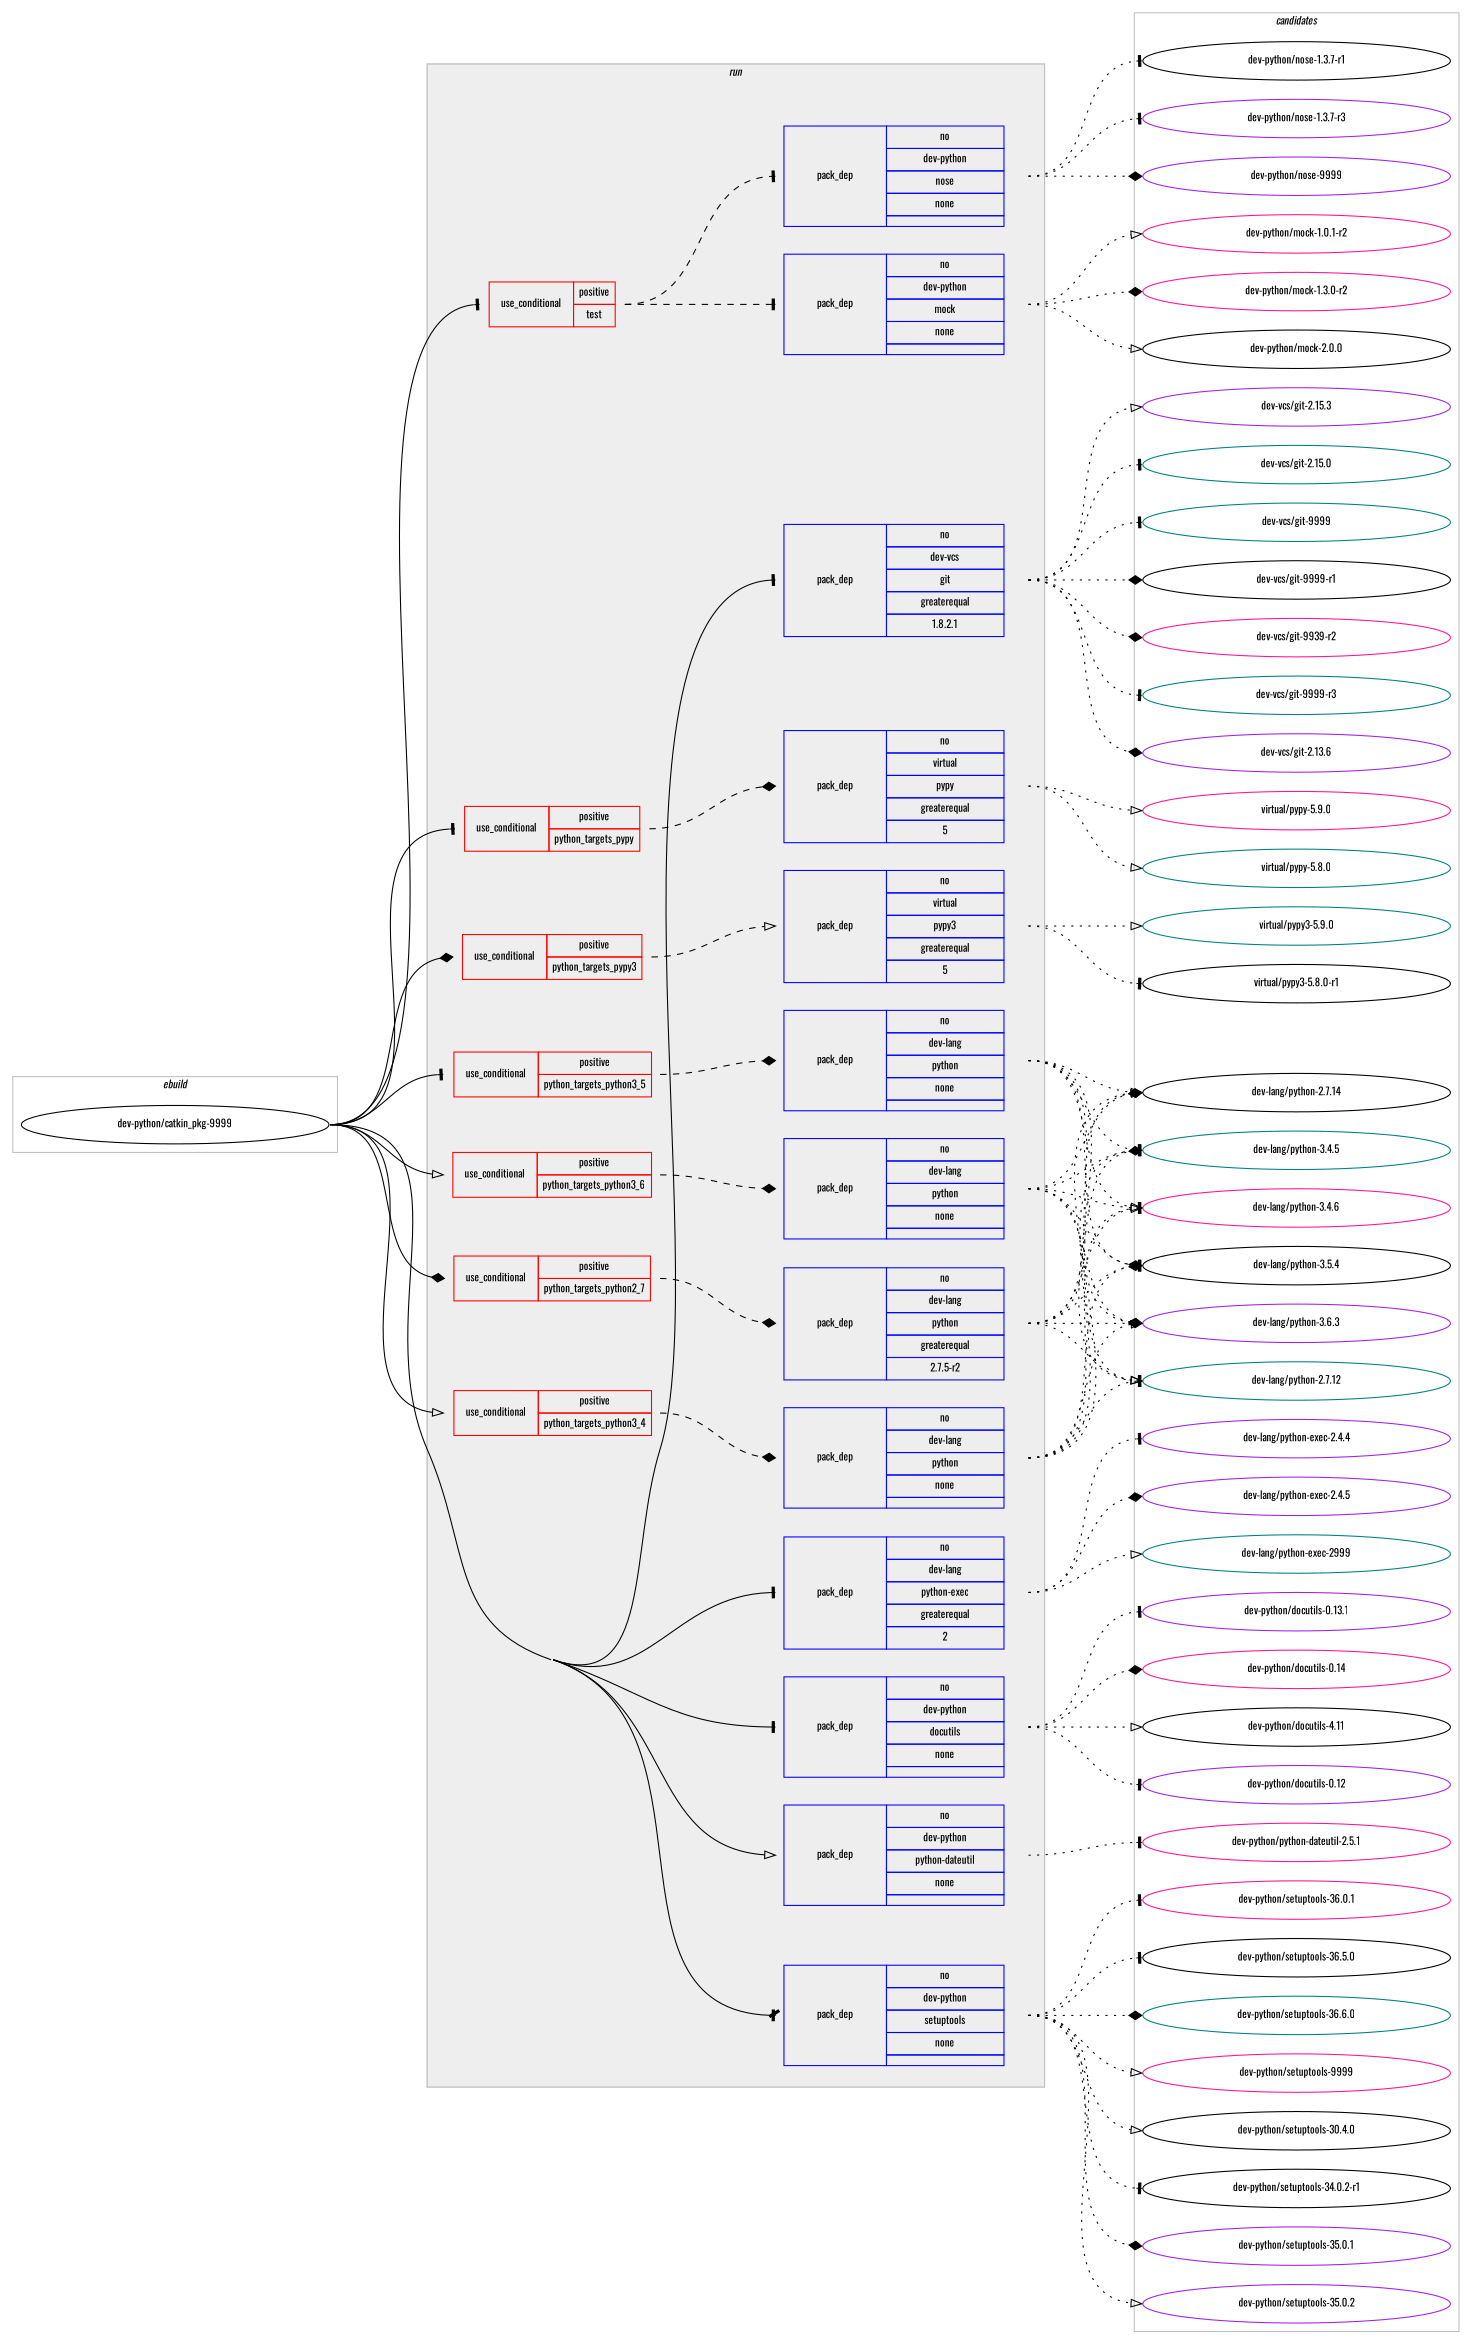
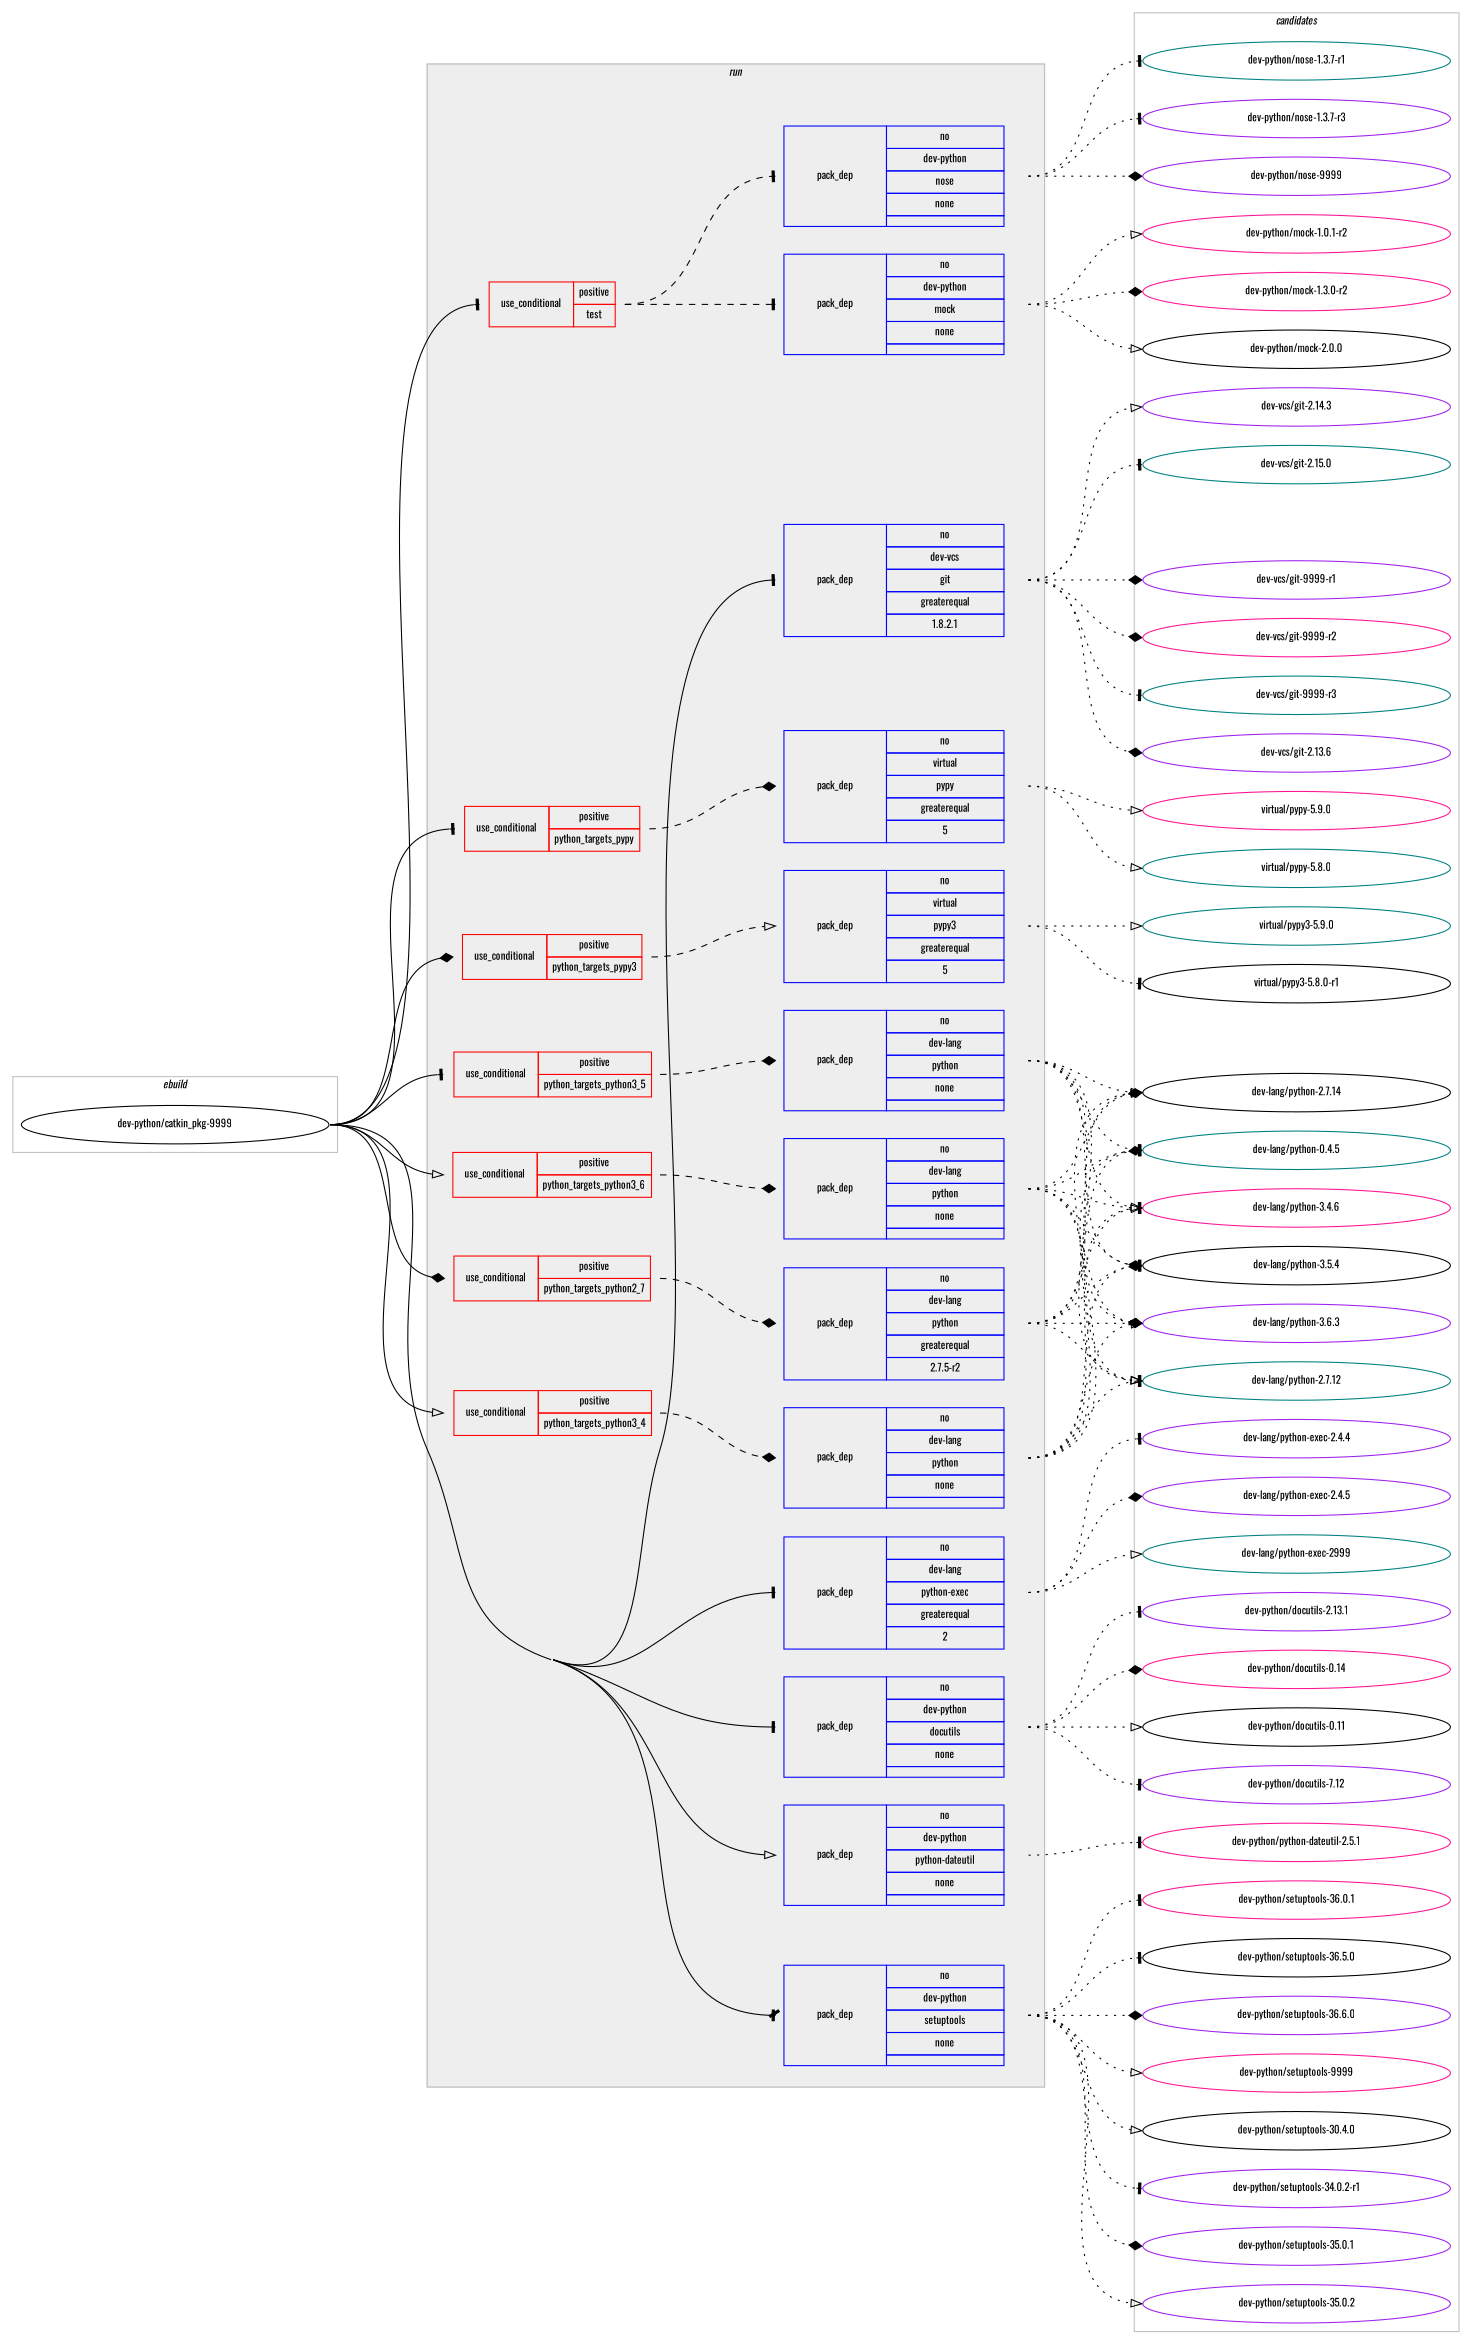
(1297, 61) -> (1297, 61)
(1297, 407) -> (1297, 407)
(1297, 522) -> none
(1297, 580) -> (1297, 580)
(1297, 638) -> (1297, 638)
(1297, 1150) -> (1297, 1150)
(1297, 1612) -> (1297, 1612)
(1297, 1727) -> (1297, 1727)
(1297, 1785) -> (1297, 1785)
(1297, 2015) -> (1297, 2015)
(1297, 2188) -> (1297, 2188)
